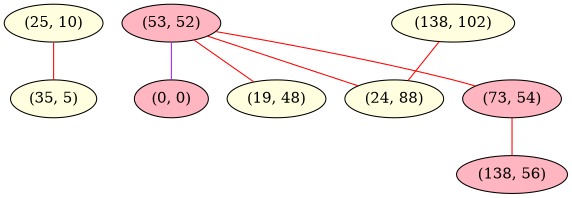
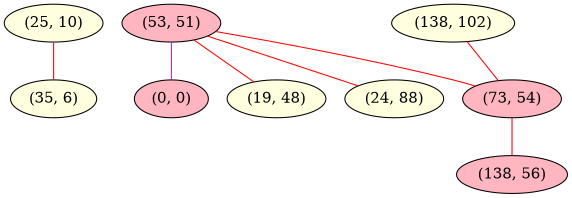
(171, 23) -> (171, 23)
(424, 61) -> (483, 61)
(54, 99) -> (54, 99)
